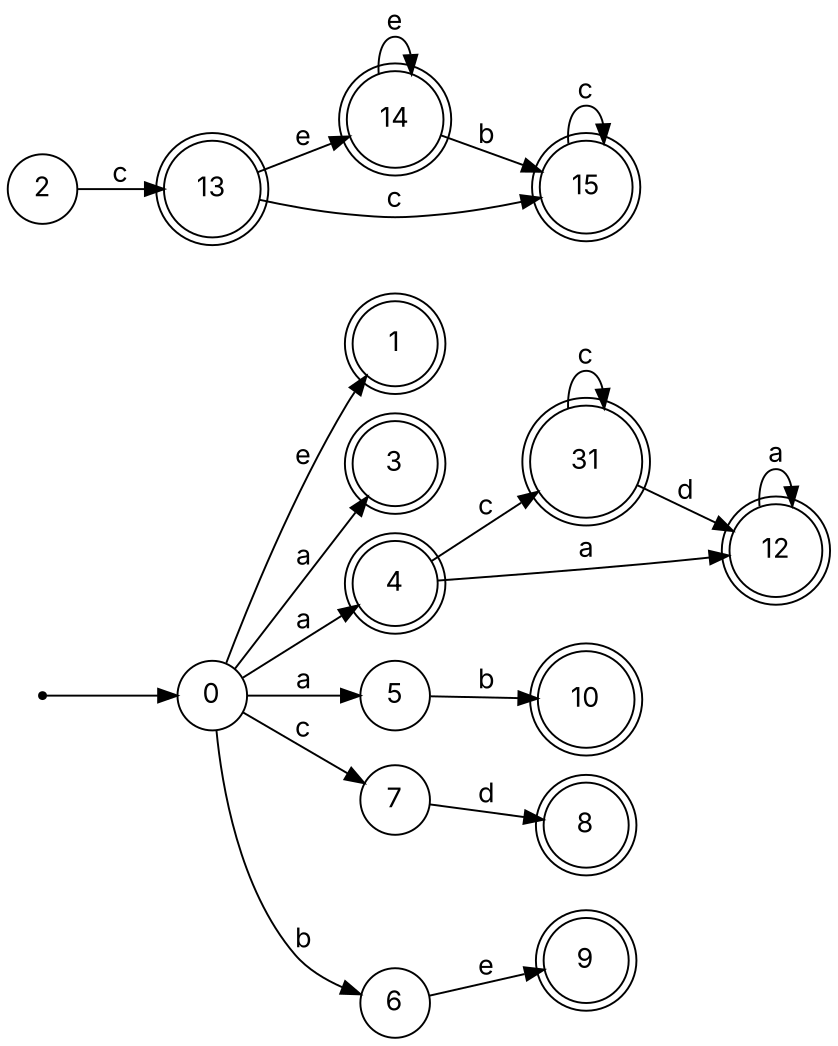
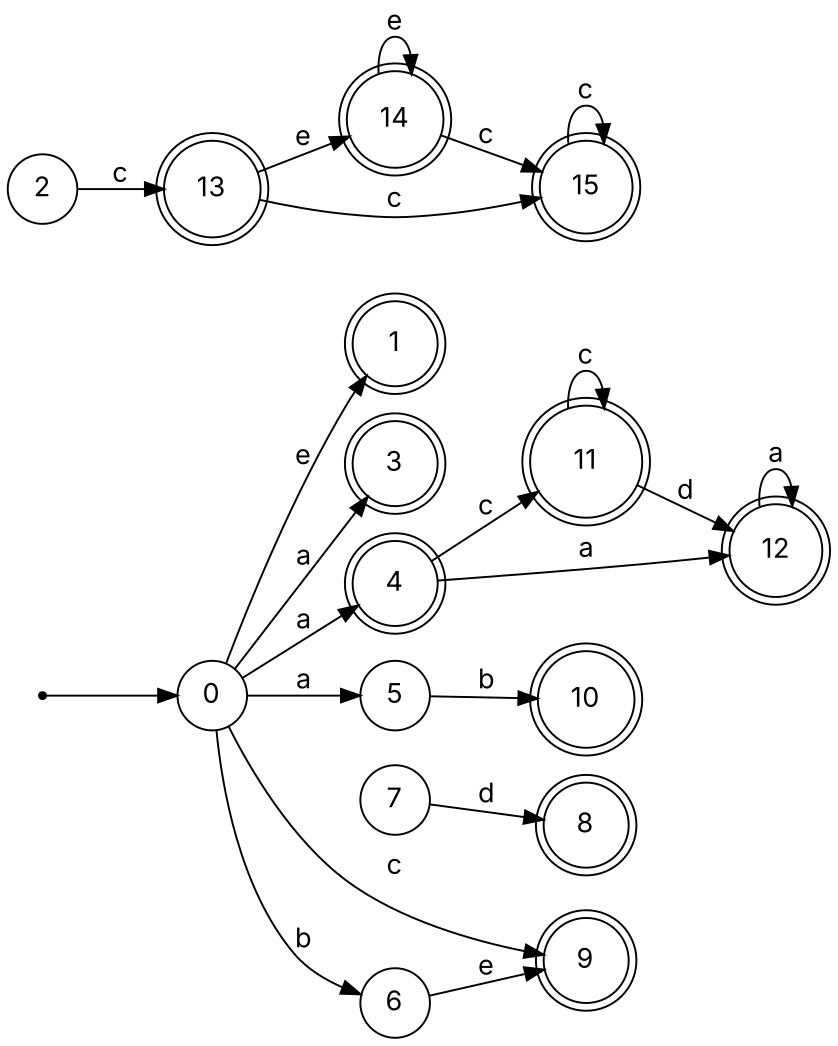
(487, 136) -> (487, 136)
(586, 462) -> (586, 462)
(295, 743) -> (346, 880)
